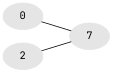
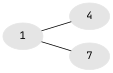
(23, 16) -> (23, 36)
none -> (90, 16)
(23, 56) -> none
